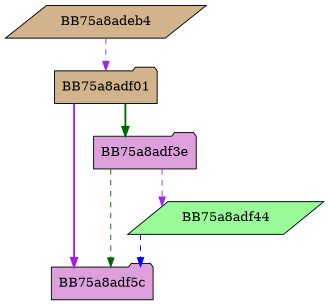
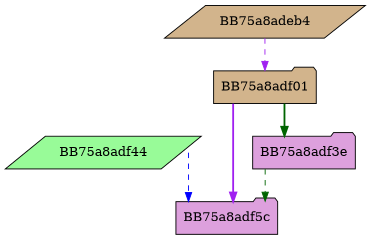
(162, 183) -> none
